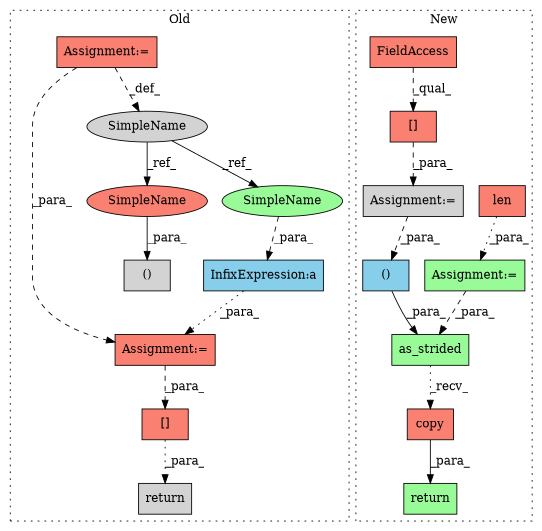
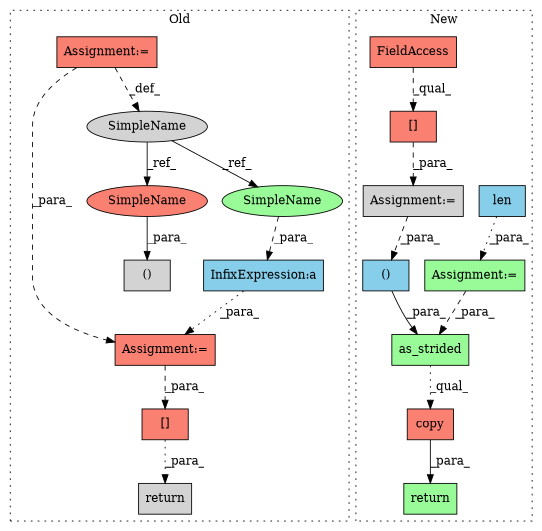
(502, 201) -> (502, 201)
(450, 387) -> (450, 387)
